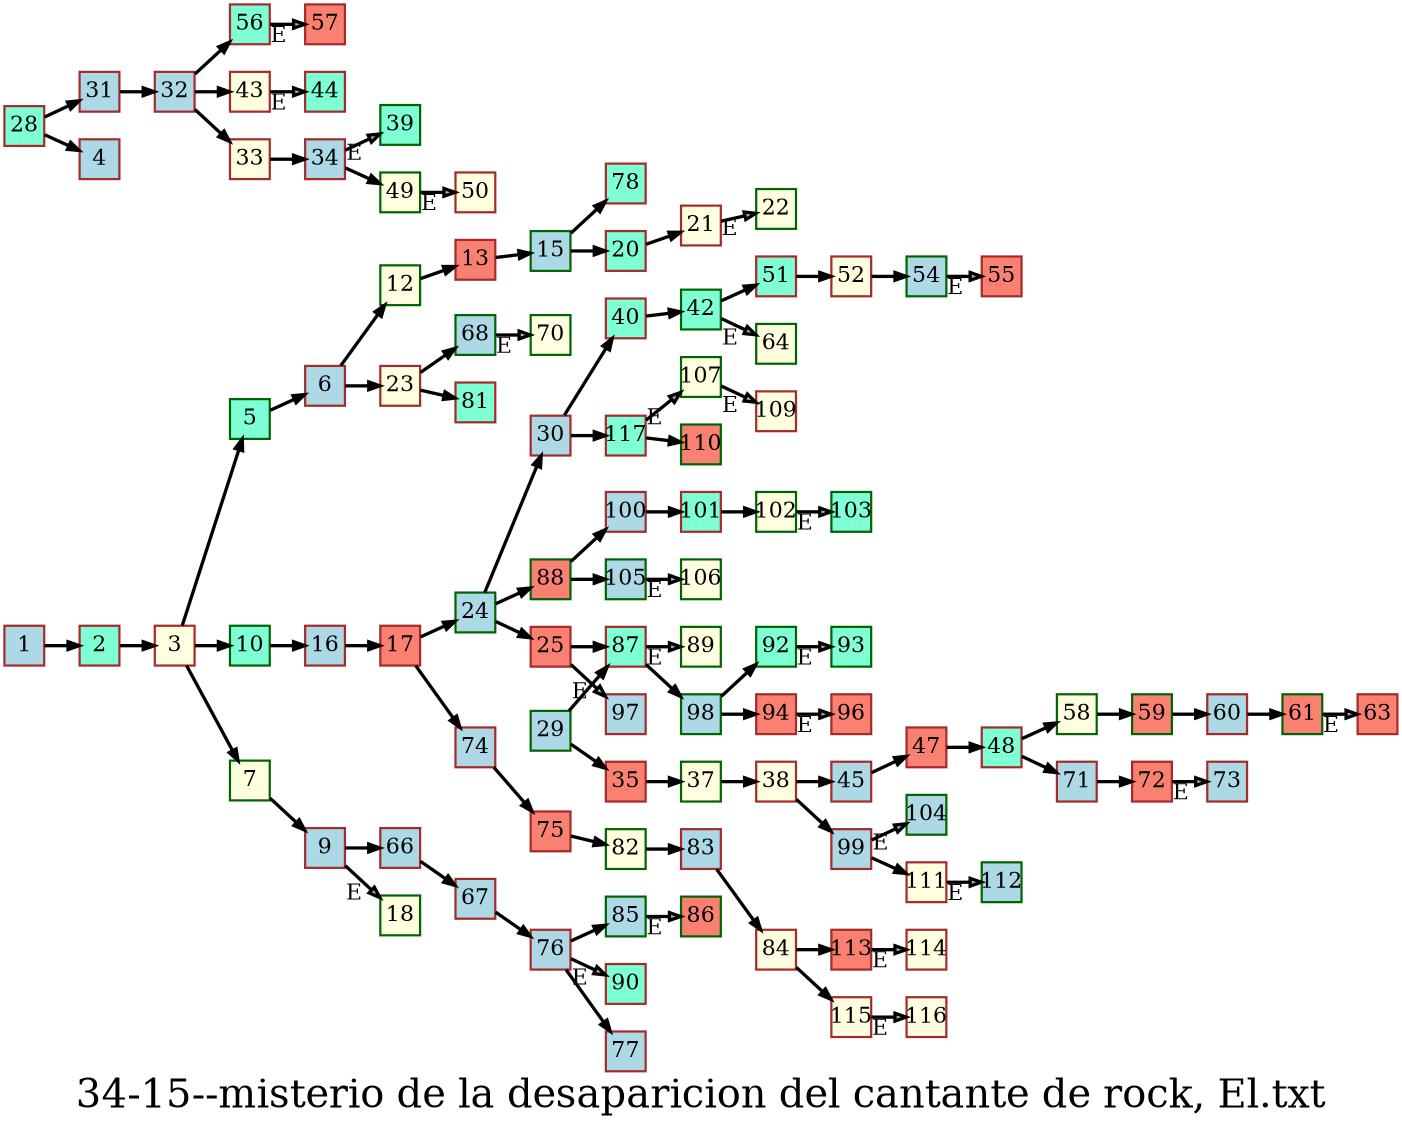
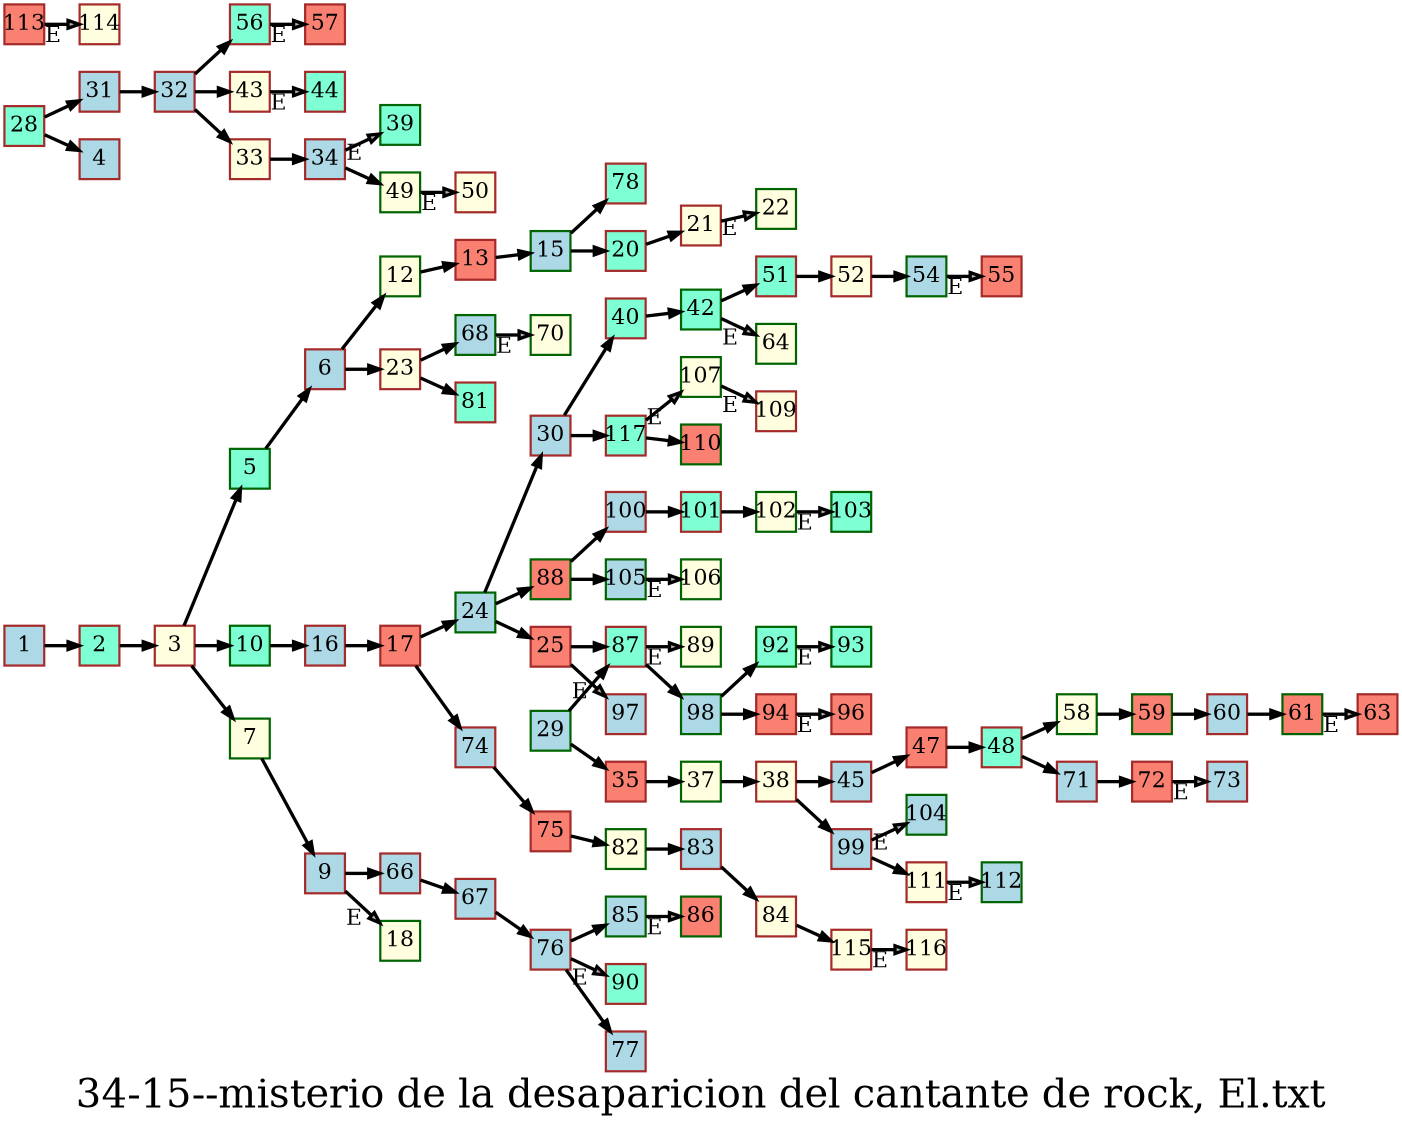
(808, 950) -> none
